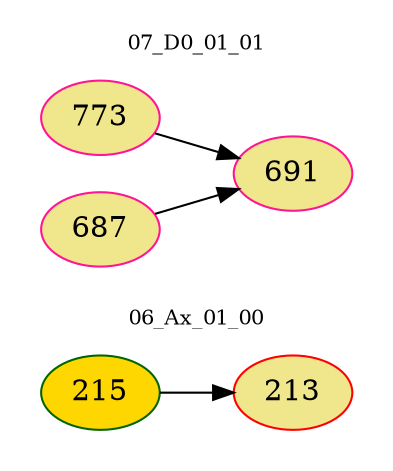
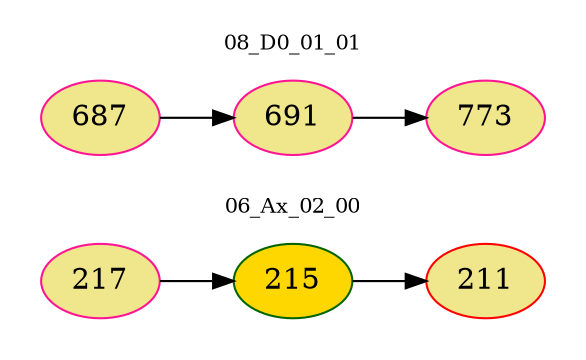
(197, 44) -> (293, 44)
(187, 143) -> (379, 118)
none -> (100, 281)
(197, 319) -> (293, 208)
(293, 393) -> (486, 281)
